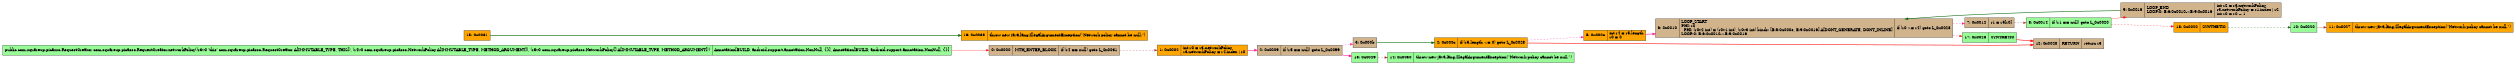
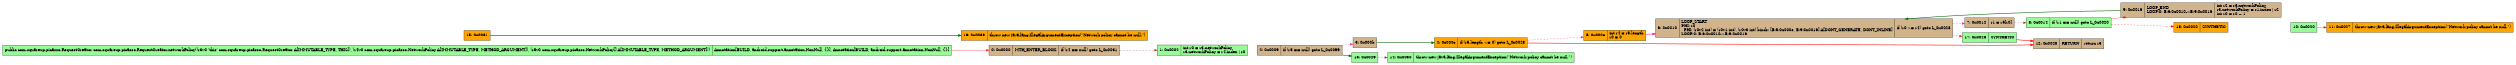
(2258, 27) -> none
(1202, 50) -> (1202, 50)
(1251, 50) -> none
(1346, 55) -> (1346, 55)
